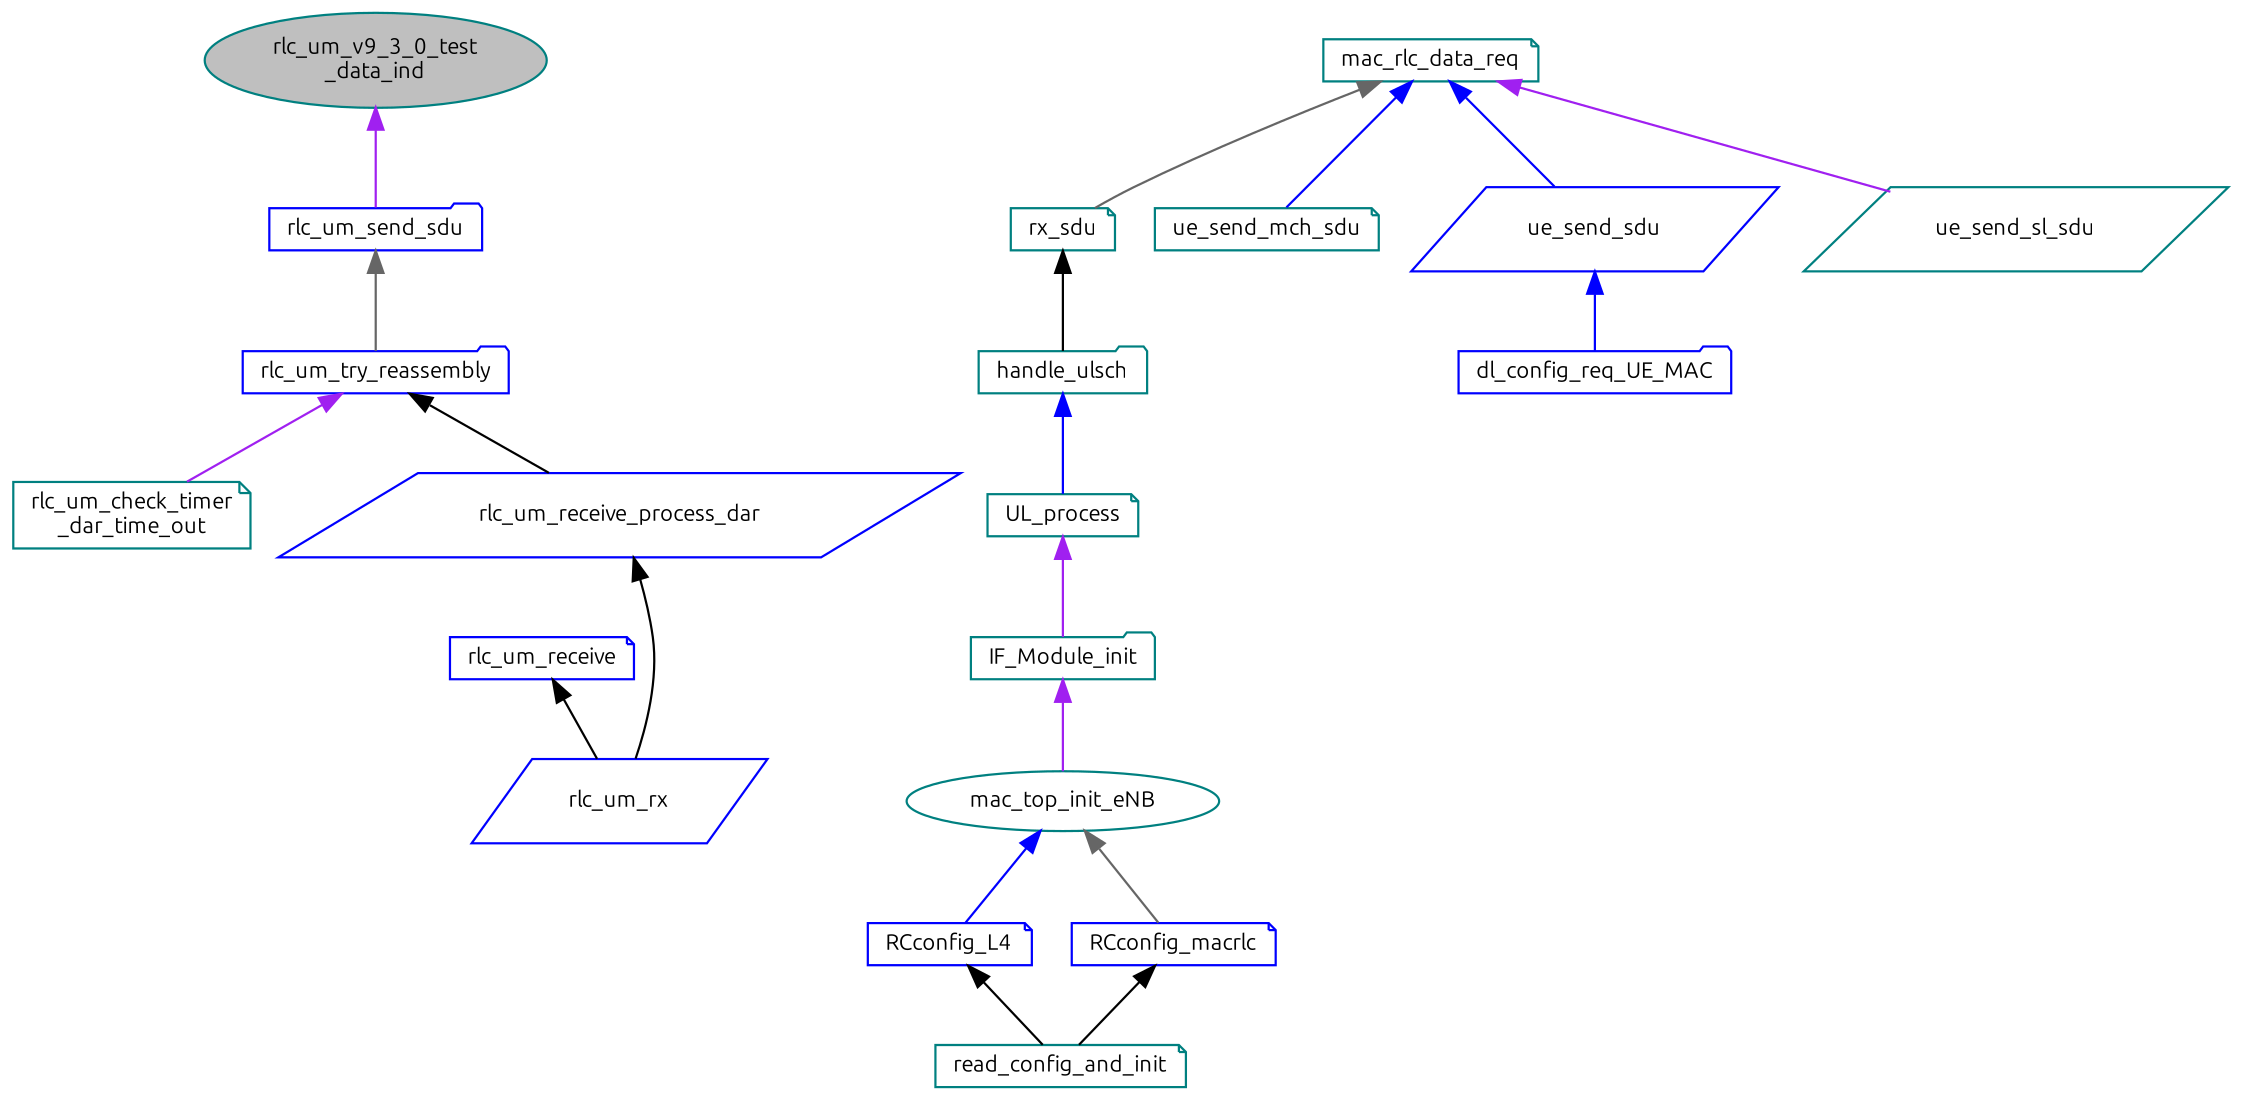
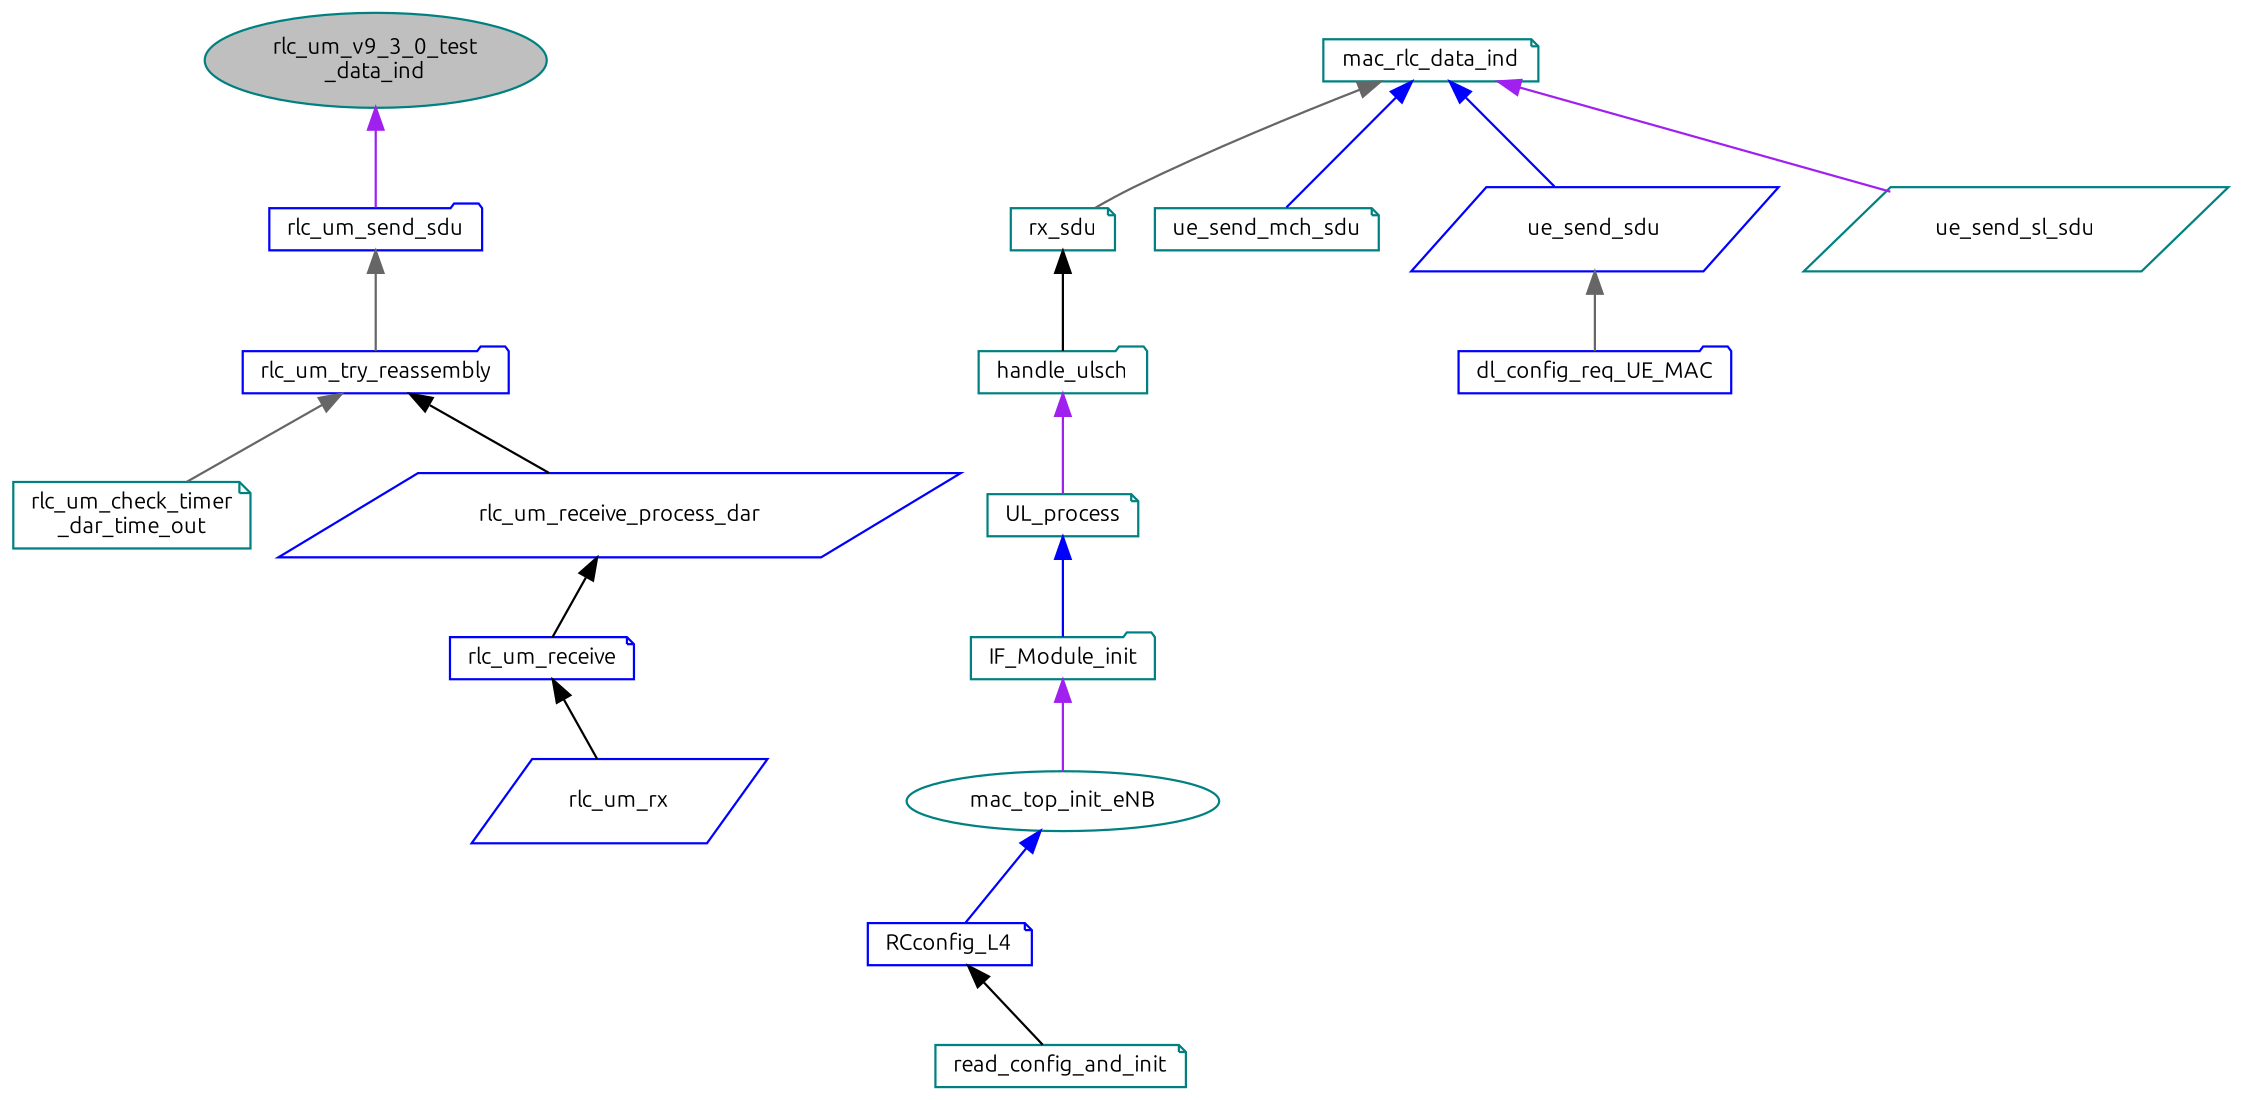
(1431, 60) -> (1431, 60)
(1595, 323) -> (1595, 323)
(255, 443) -> (255, 443)
(1063, 455) -> (1063, 455)
(1063, 598) -> (1063, 598)
(654, 669) -> (569, 607)
(1174, 944) -> none
